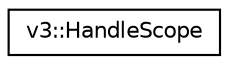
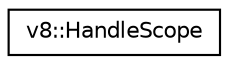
(114, 32) -> (114, 32)
